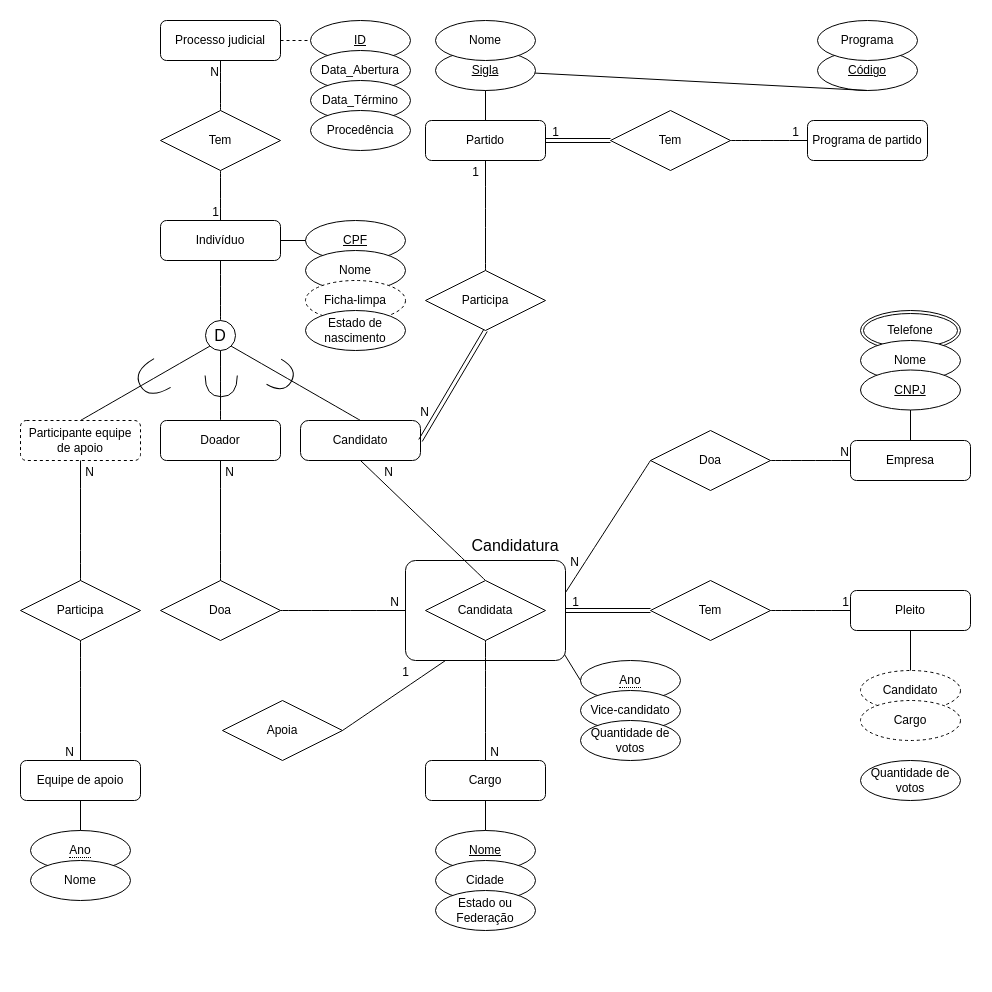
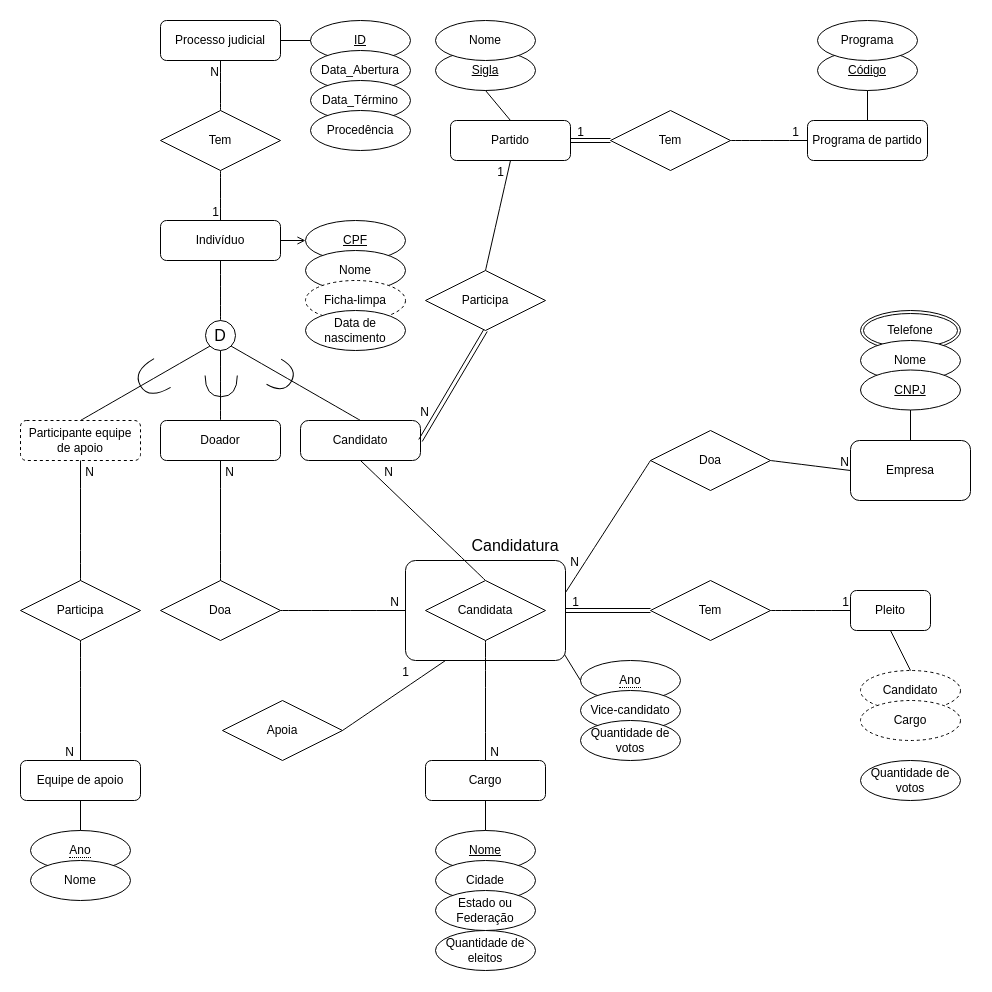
(296, 41) -> (296, 41)
(693, 81) -> (868, 106)
(486, 141) -> (511, 141)
(301, 241) -> (300, 241)
(356, 331) -> (356, 331)
(911, 461) -> (911, 471)
(911, 611) -> (891, 611)
none -> (486, 951)
